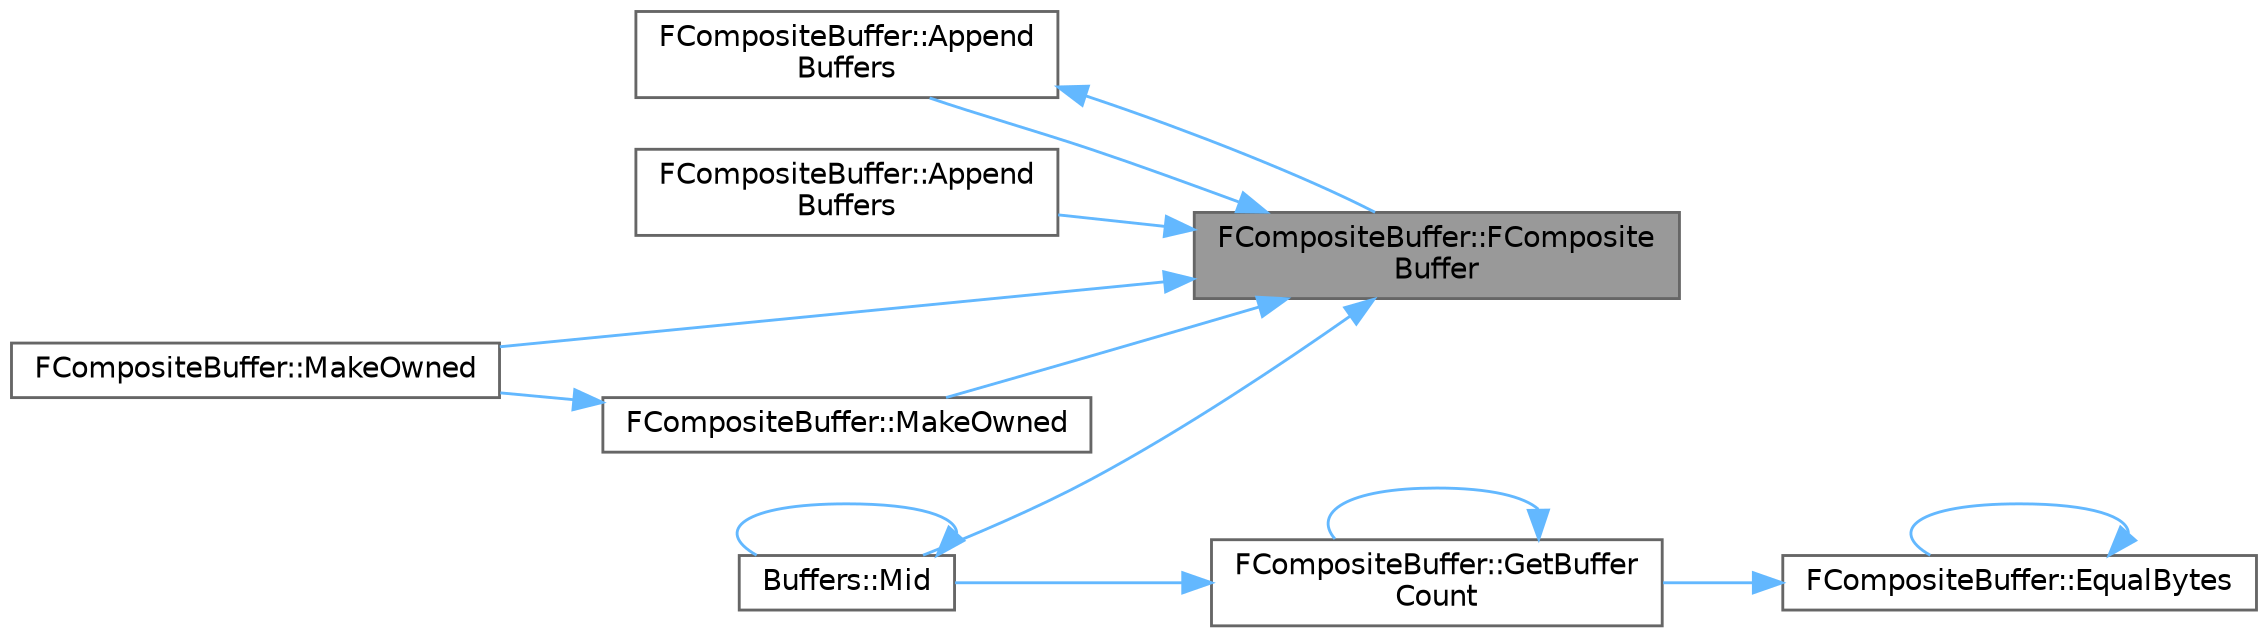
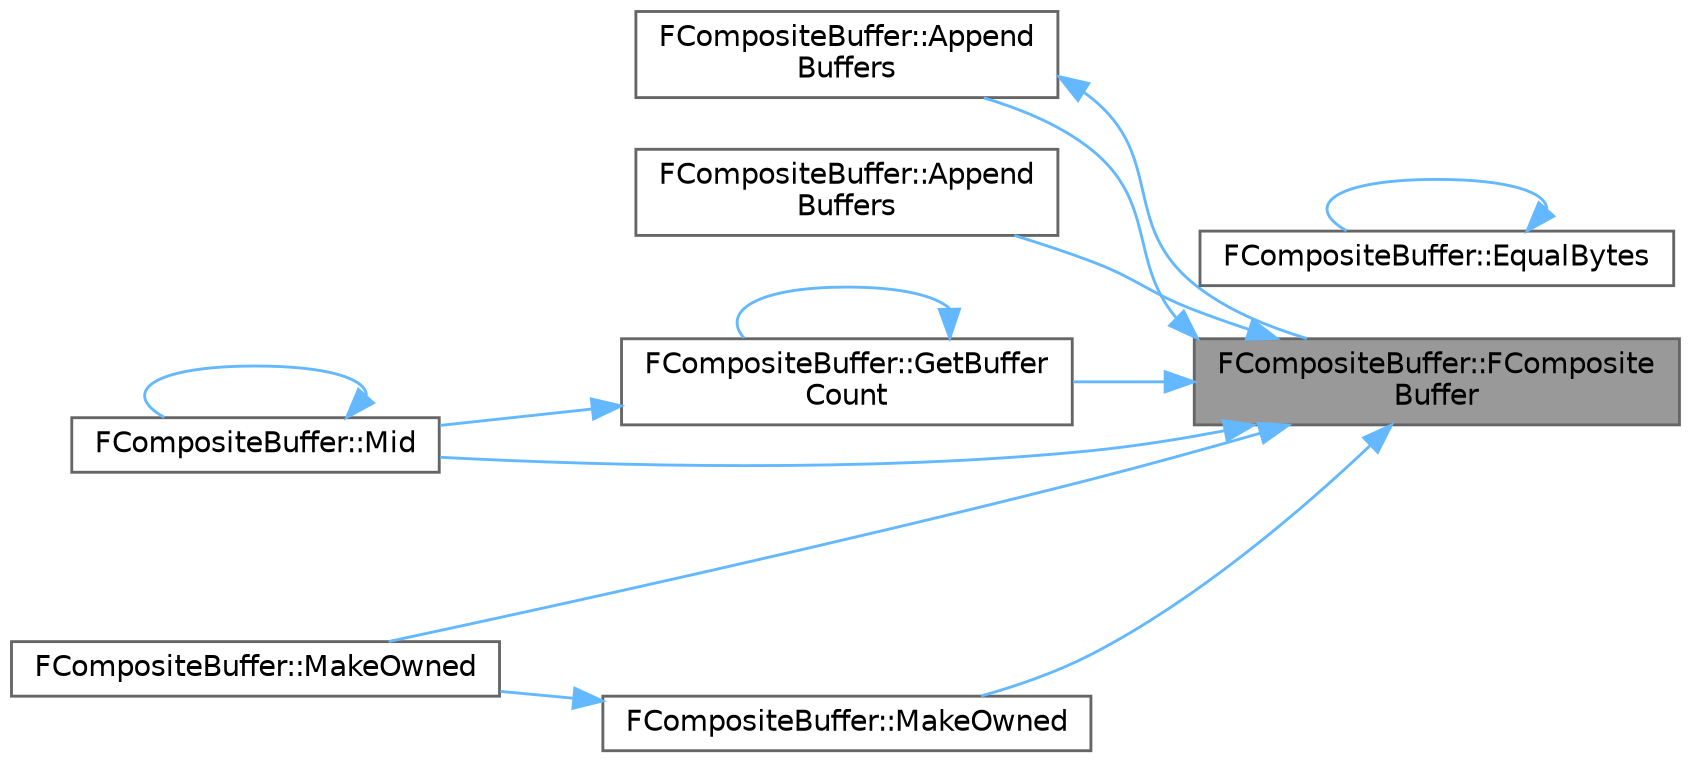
(847, 583) -> (256, 445)
(1708, 583) -> (1119, 382)
